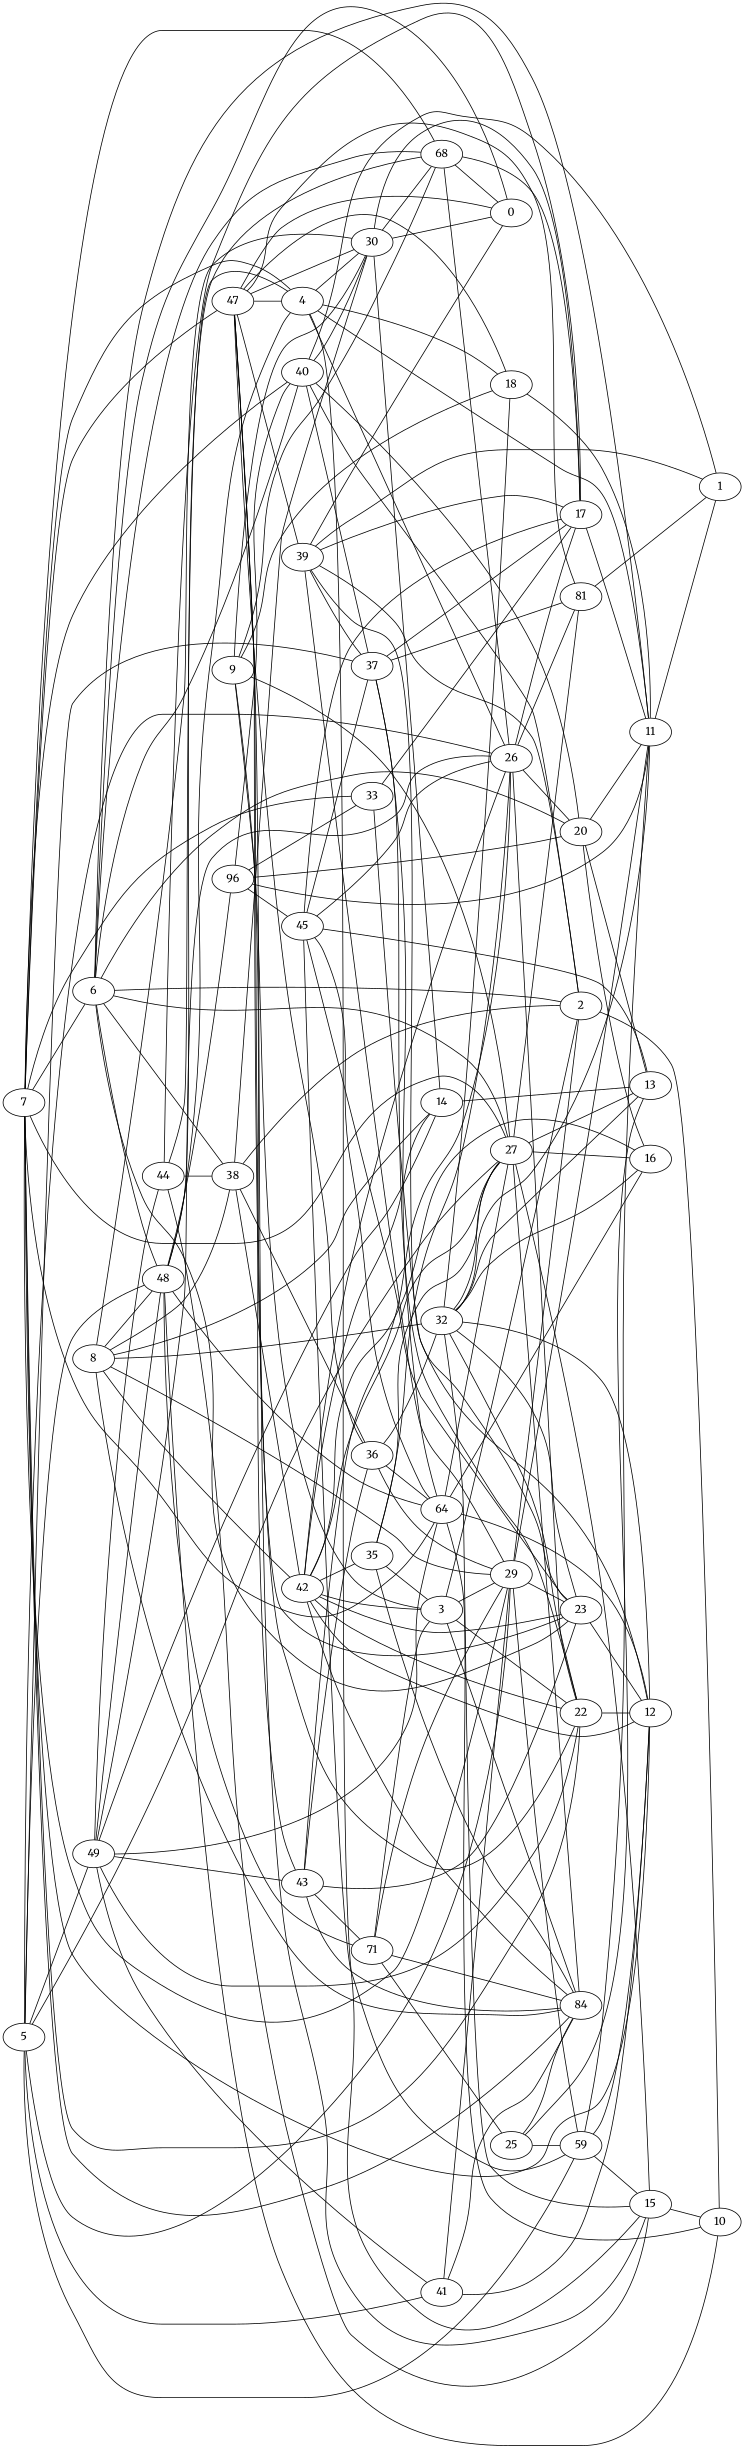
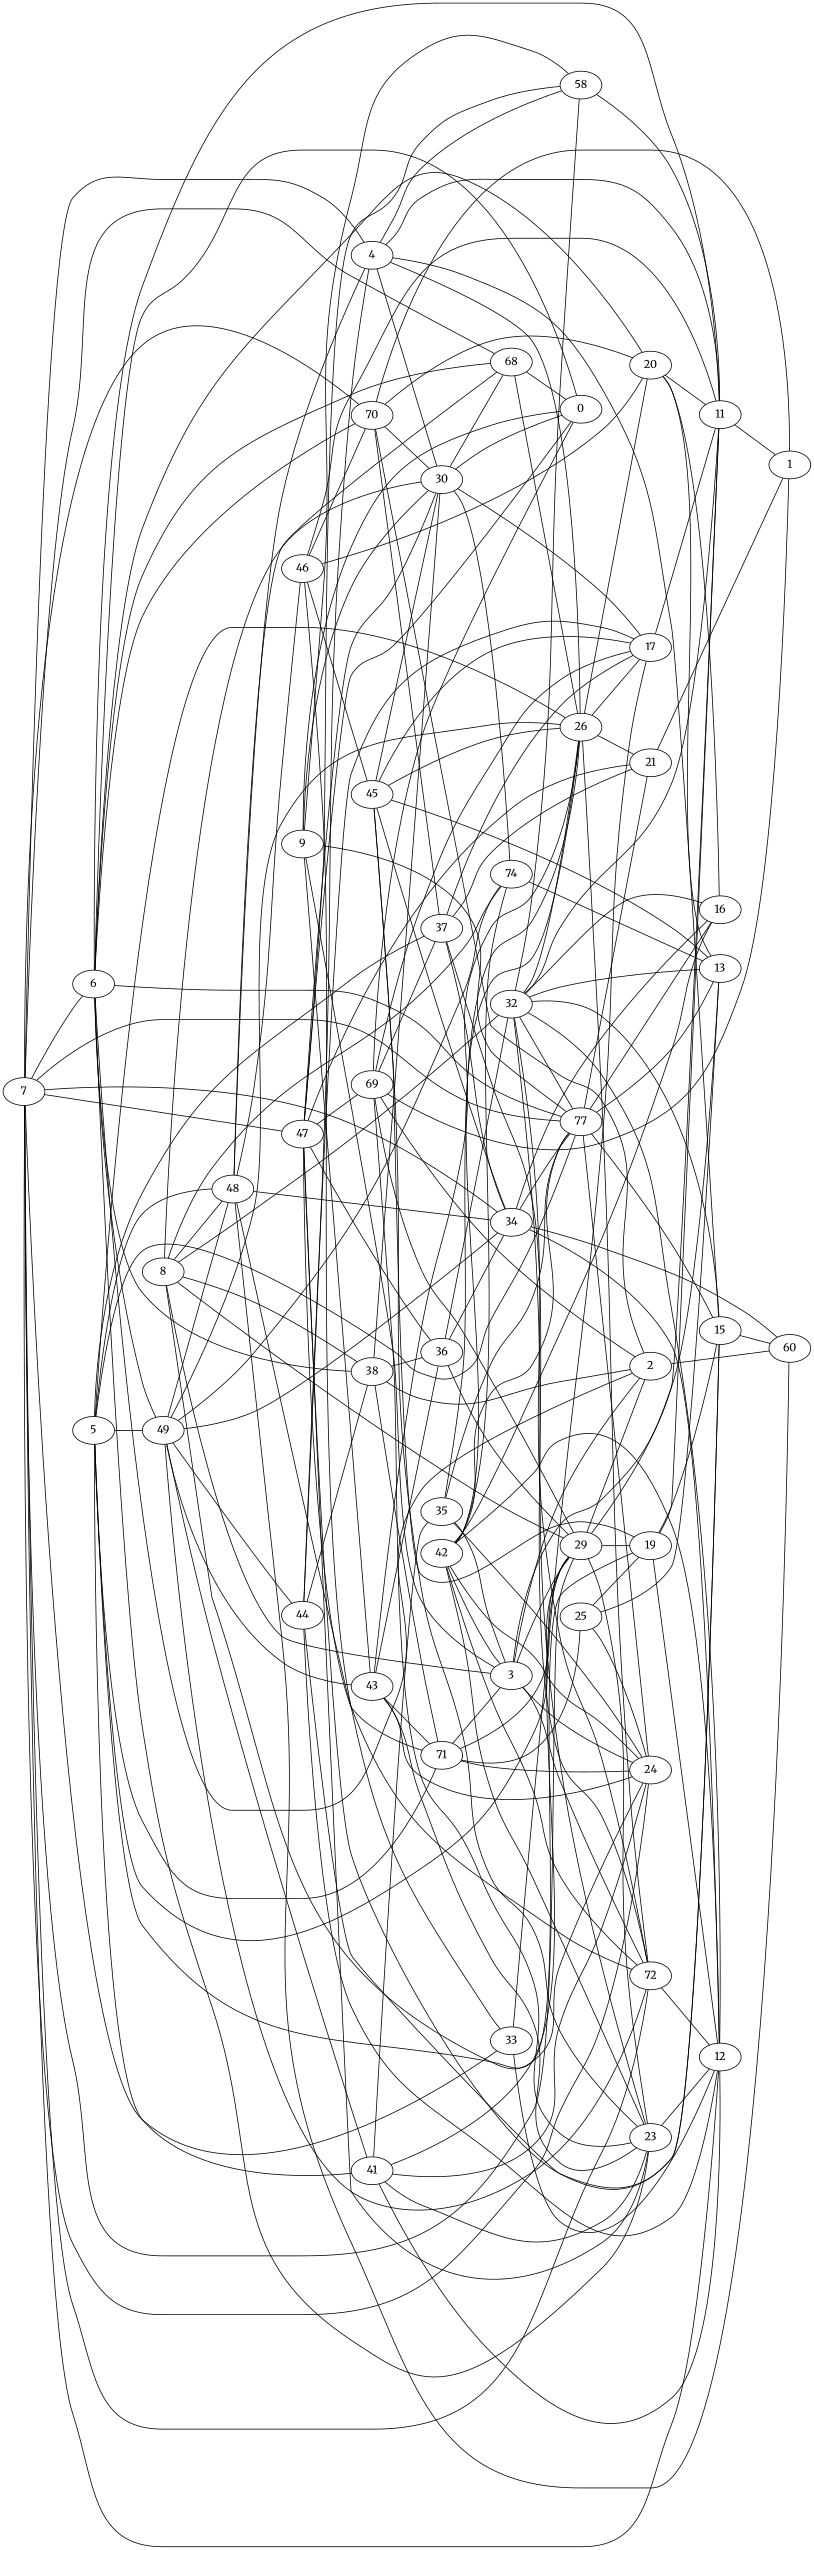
(551, 237) -> none
(268, 301) -> none
(302, 372) -> (372, 415)
(511, 385) -> (581, 85)
(307, 416) -> (352, 546)
(302, 557) -> (372, 1085)
(581, 597) -> (651, 763)
(346, 761) -> (401, 666)
none -> (559, 869)
(233, 879) -> (302, 569)
(442, 1103) -> (511, 874)
(511, 1151) -> (581, 1122)
(131, 1183) -> (125, 1305)
none -> (688, 1313)
(268, 1382) -> (404, 1564)
(192, 1478) -> (241, 1568)
(442, 1510) -> (511, 1222)
(337, 1572) -> (394, 1822)
(581, 1713) -> (651, 1976)
none -> (145, 1826)
(581, 2005) -> (651, 1770)
none -> (404, 2085)
(581, 2145) -> (651, 1546)
(720, 2222) -> (790, 1348)
none -> (531, 2242)
